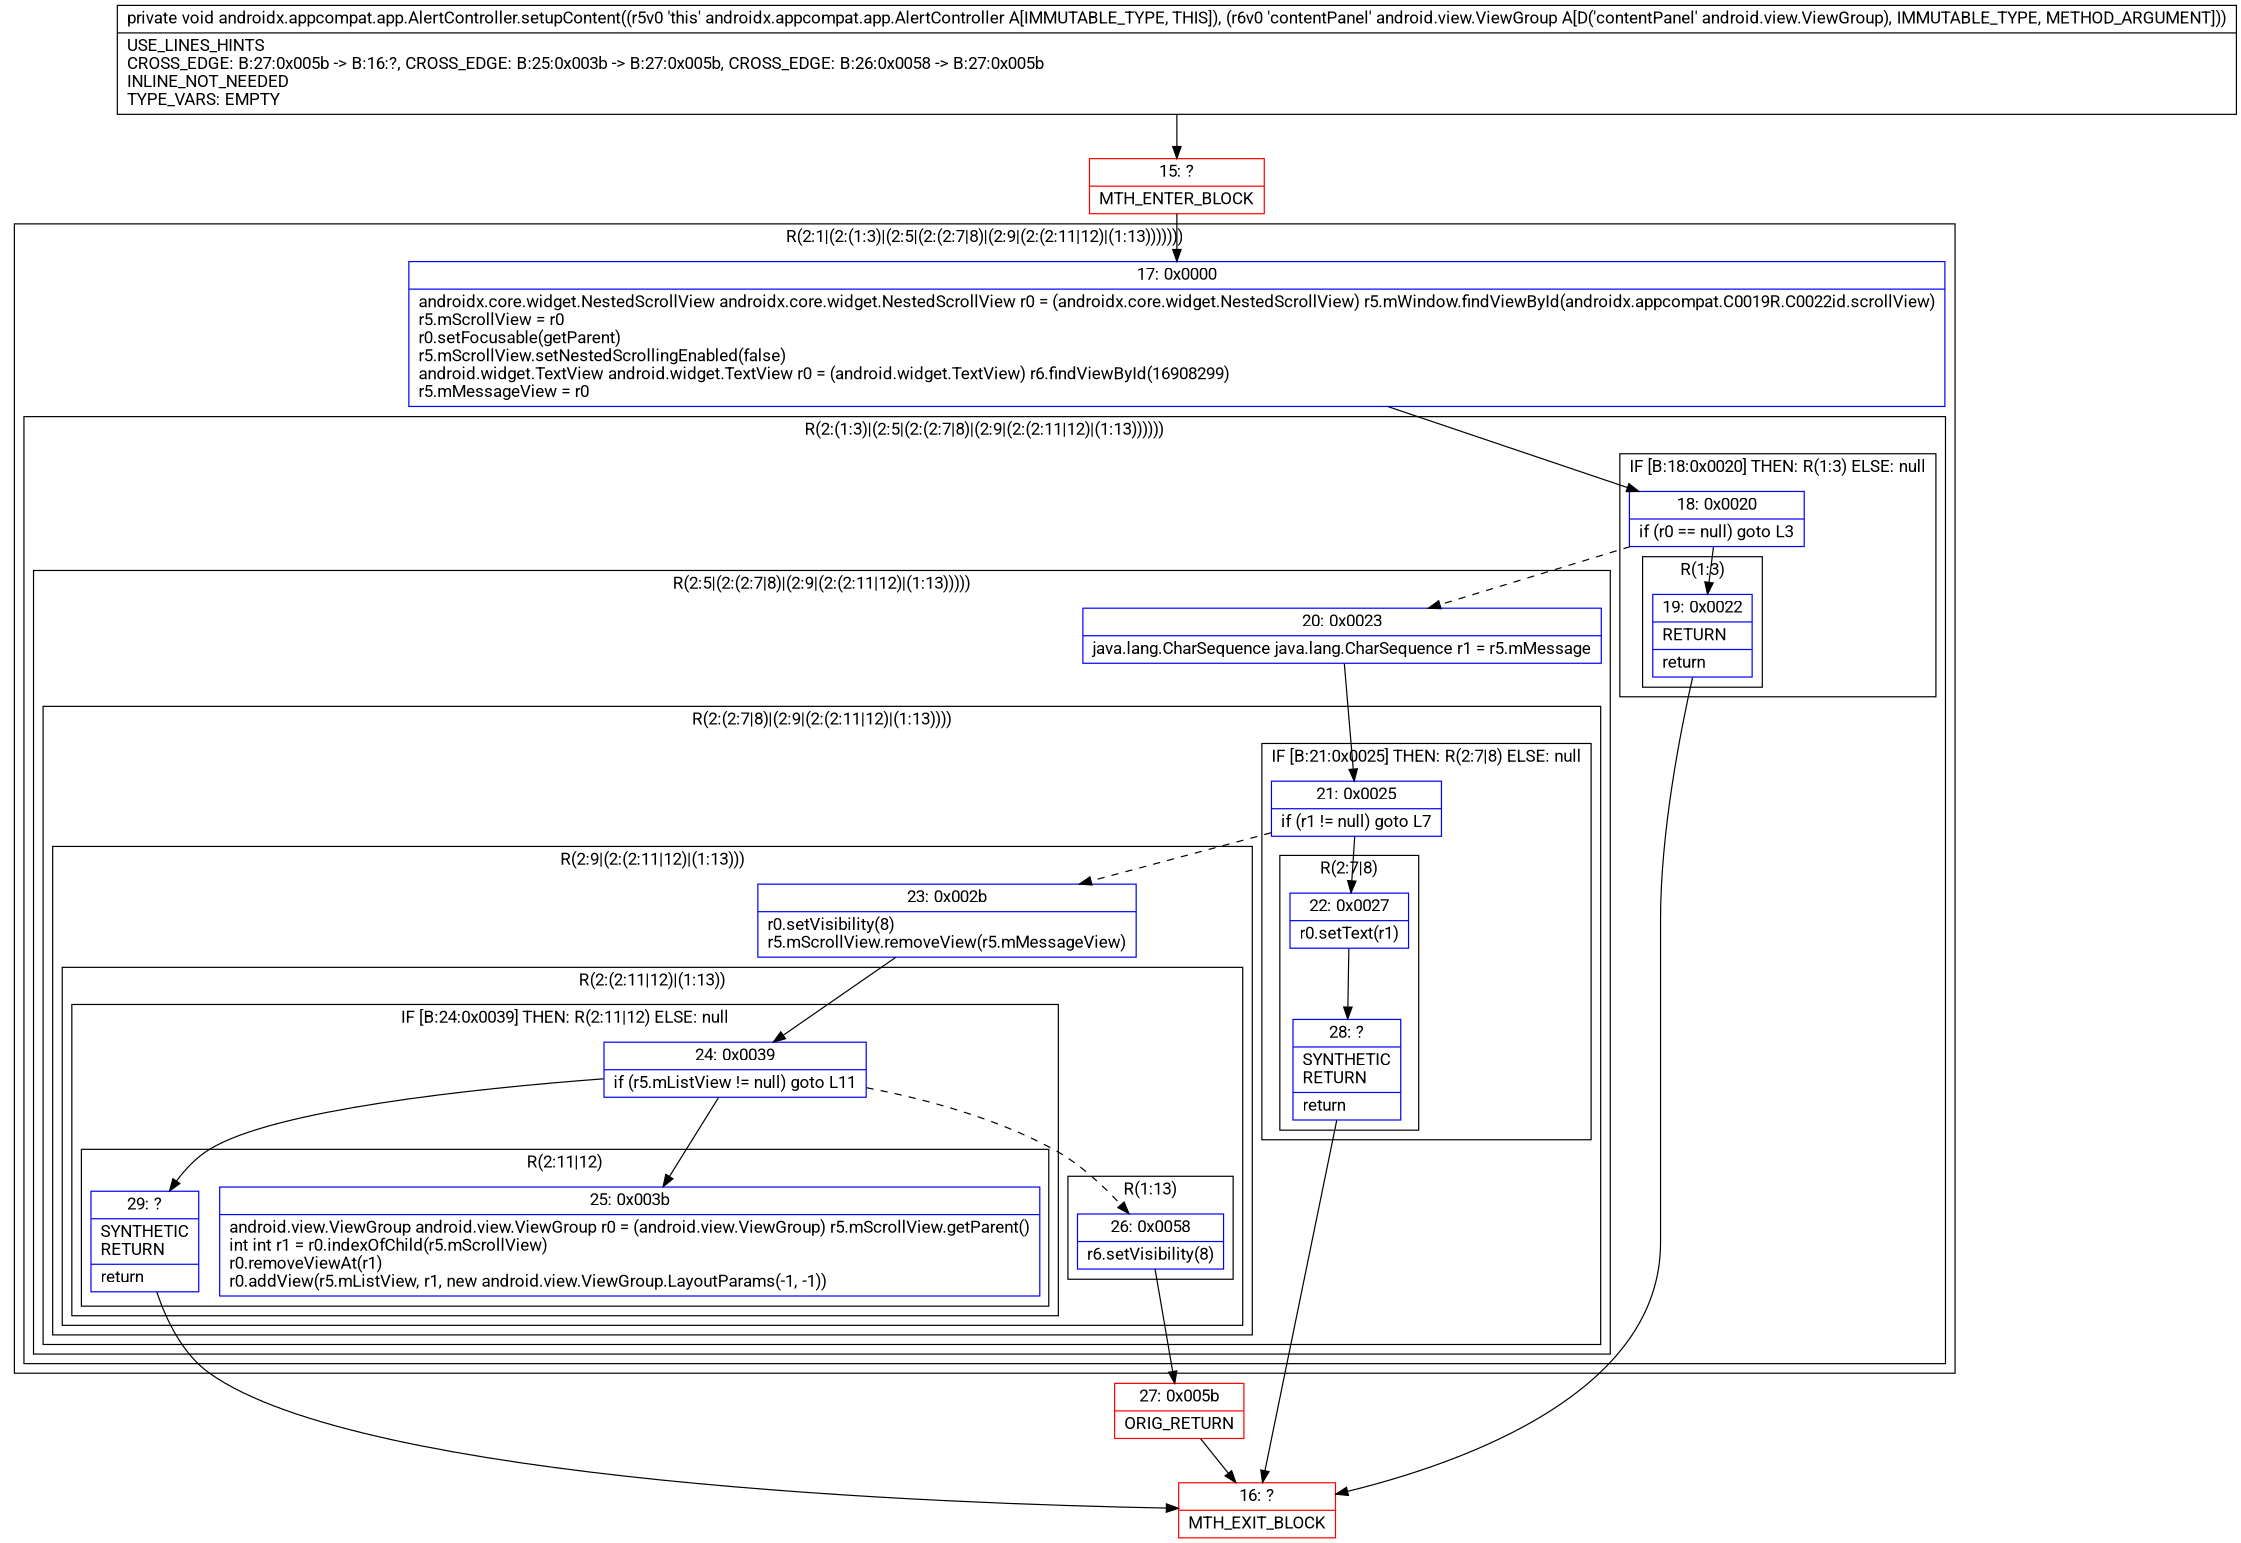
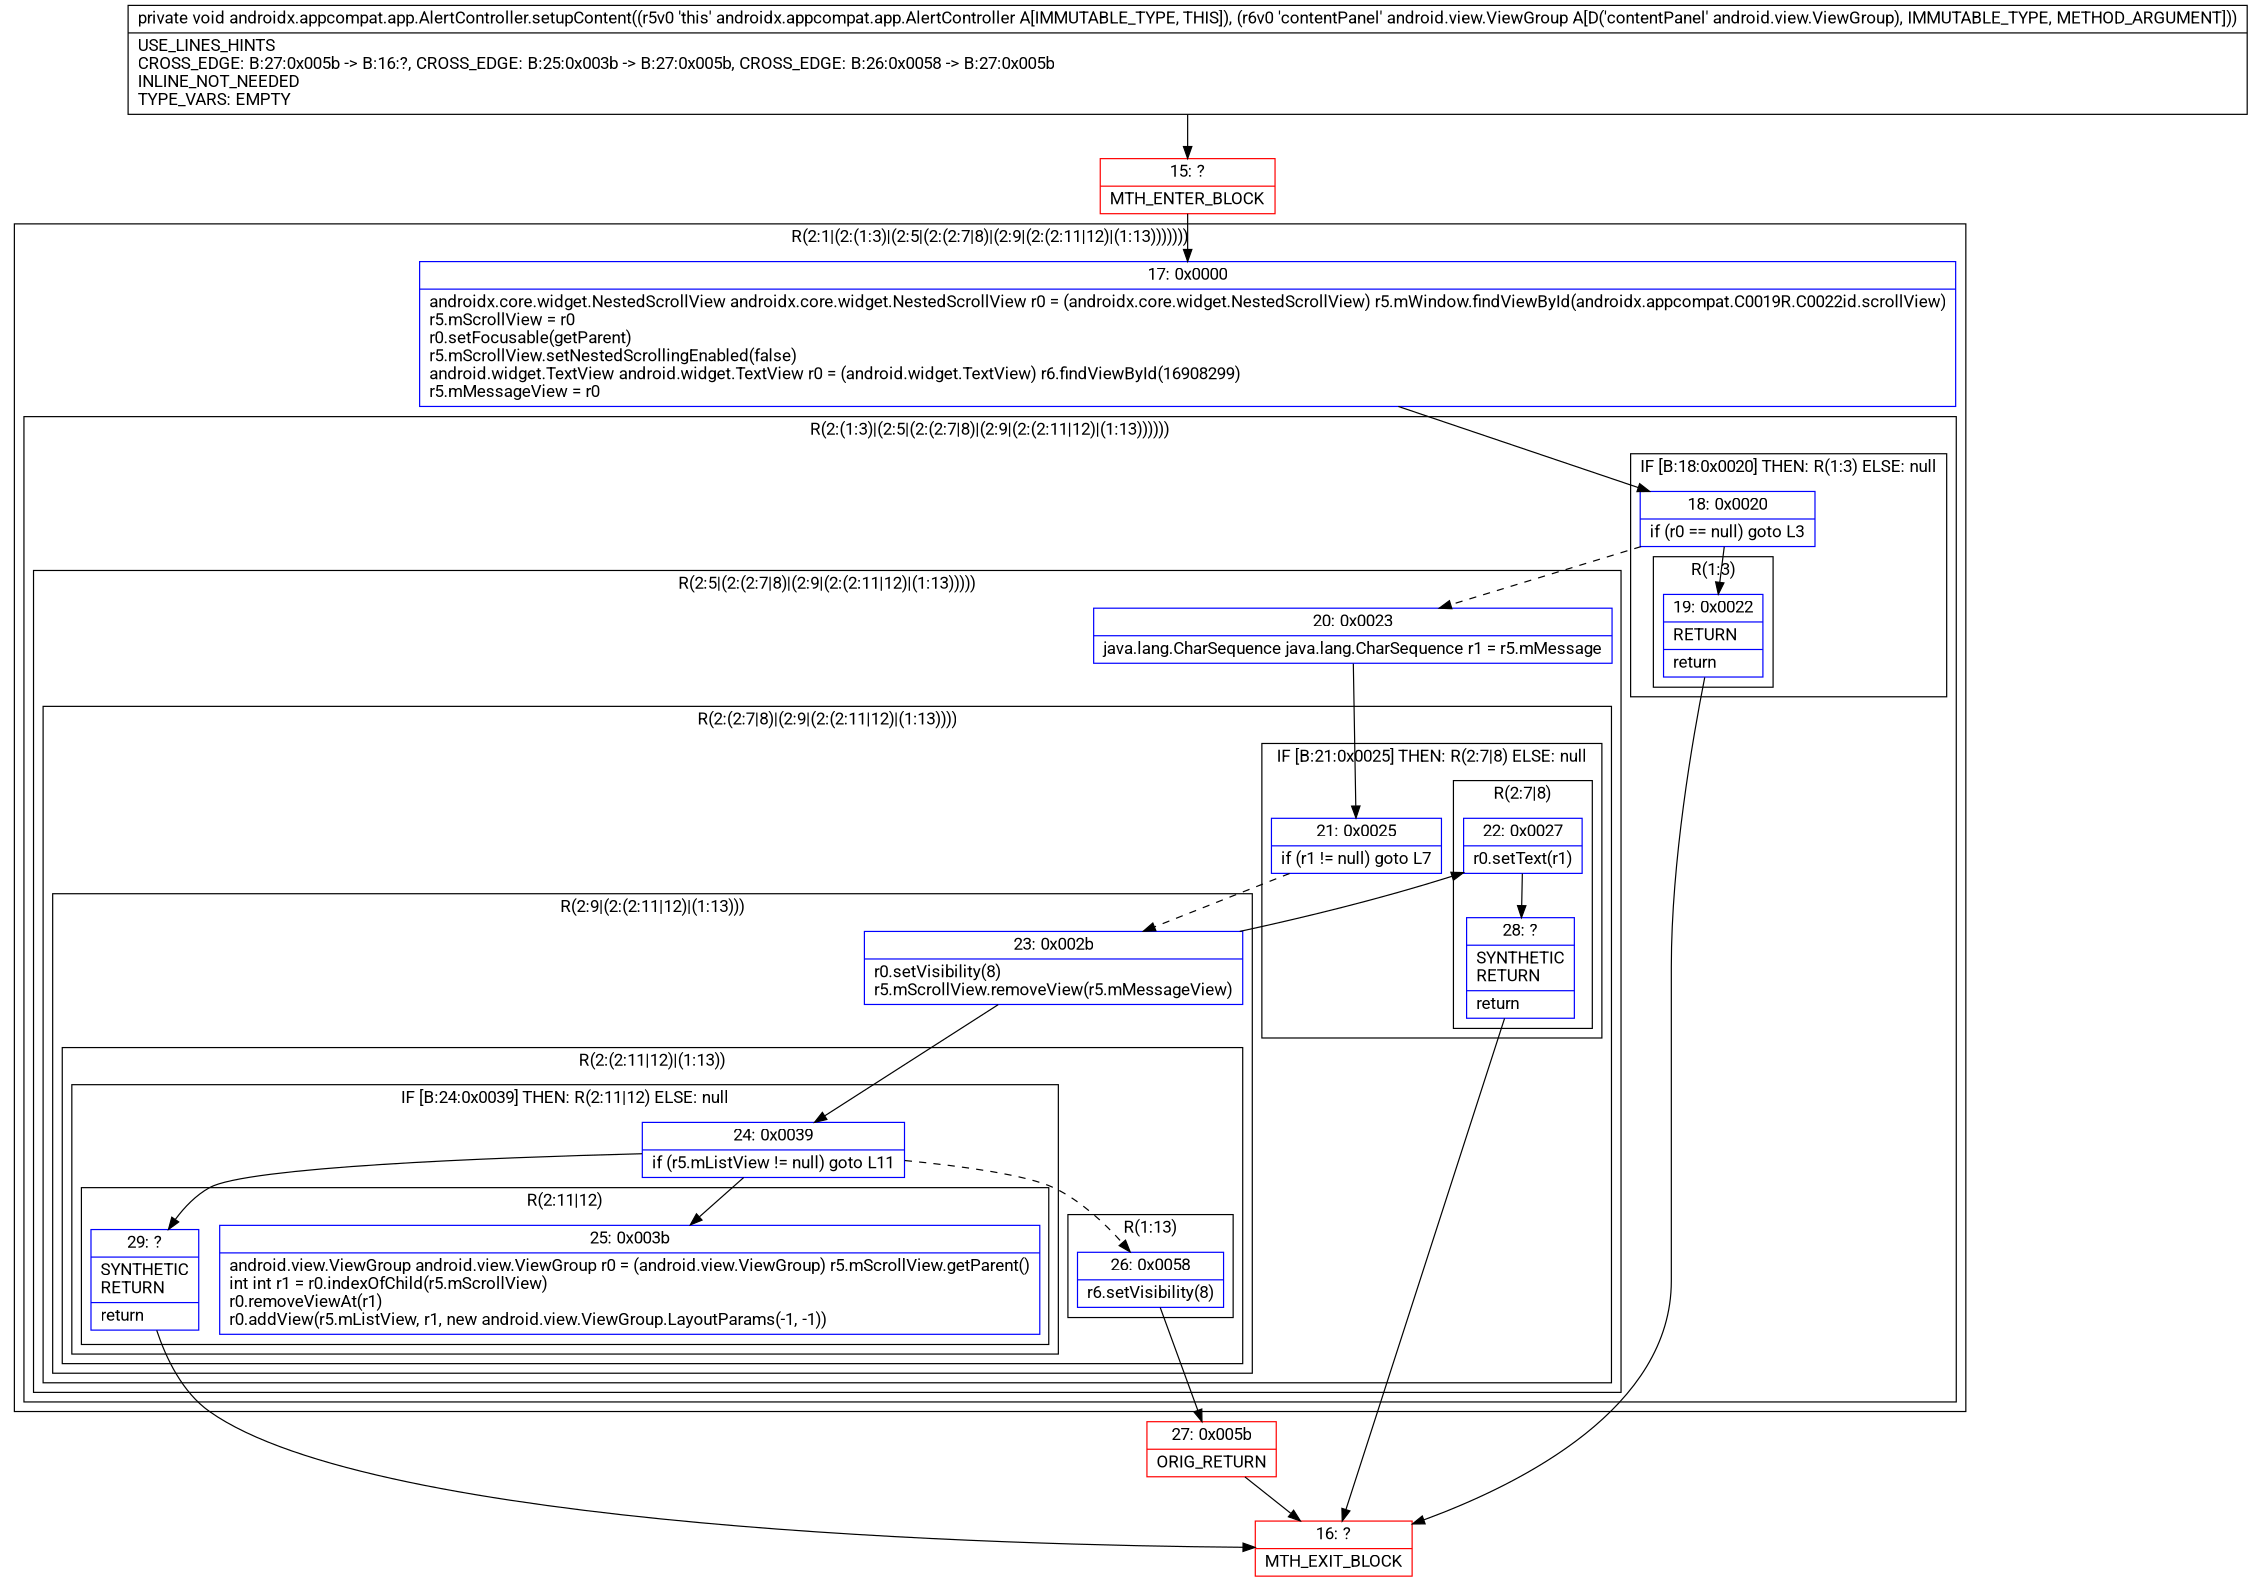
(1353, 863) -> (1347, 906)
